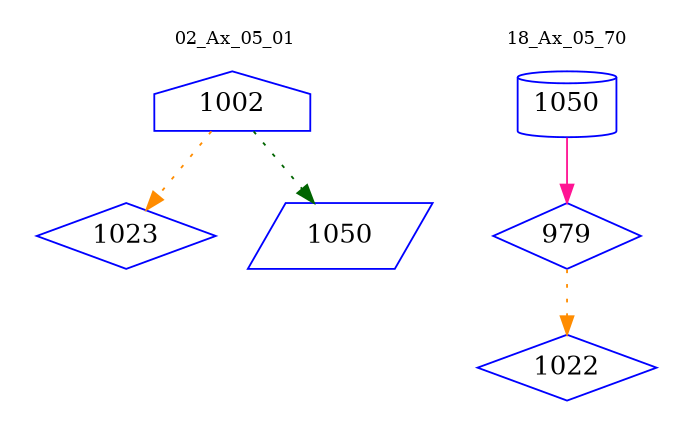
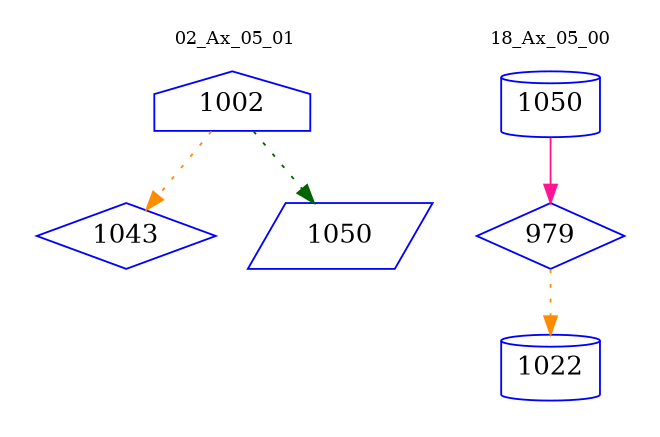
(567, 39) -> (551, 39)
(126, 236) -> (126, 236)
(567, 368) -> (551, 368)
